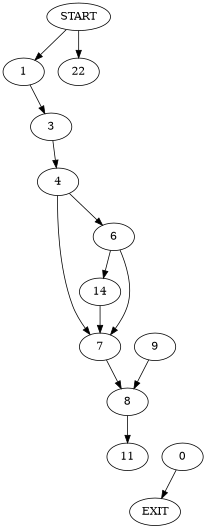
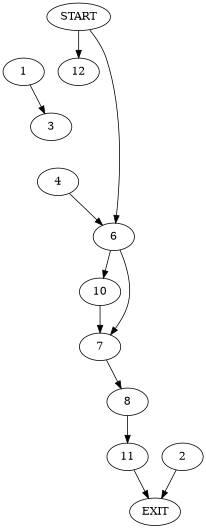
(53, 42) -> (118, 120)
(79, 72) -> (79, 72)
(54, 150) -> none
(62, 264) -> none
(100, 292) -> (100, 292)
(155, 347) -> none
(183, 457) -> (183, 457)
none -> (139, 481)
